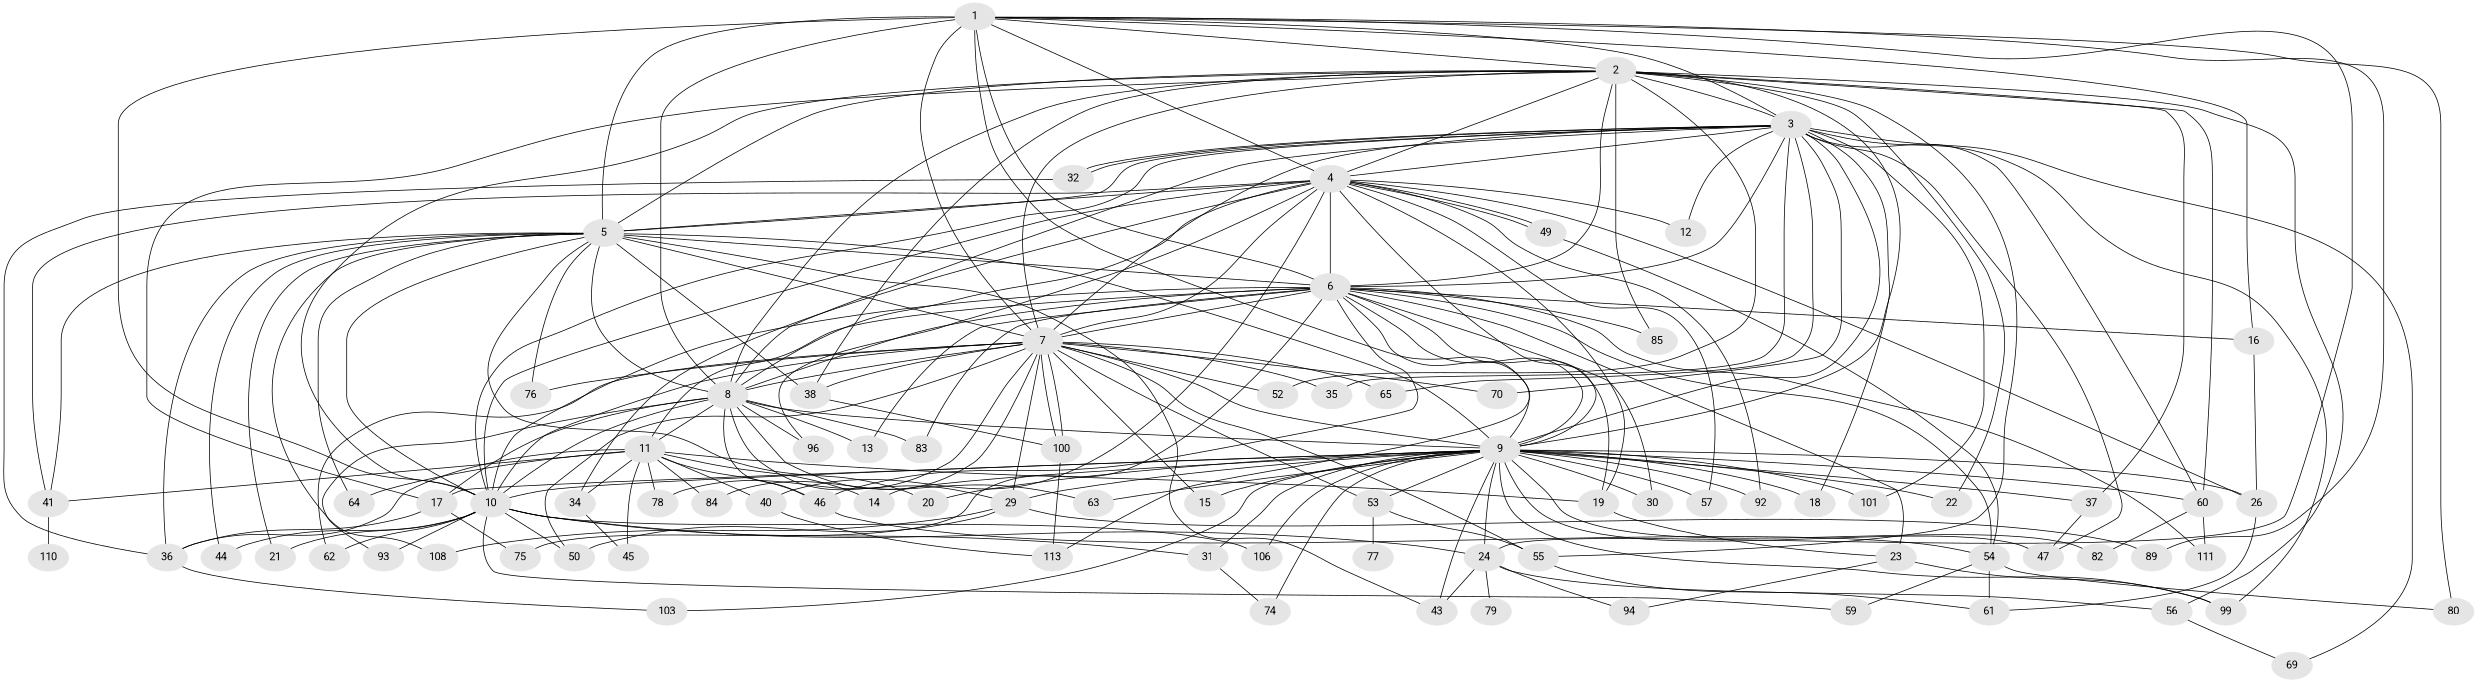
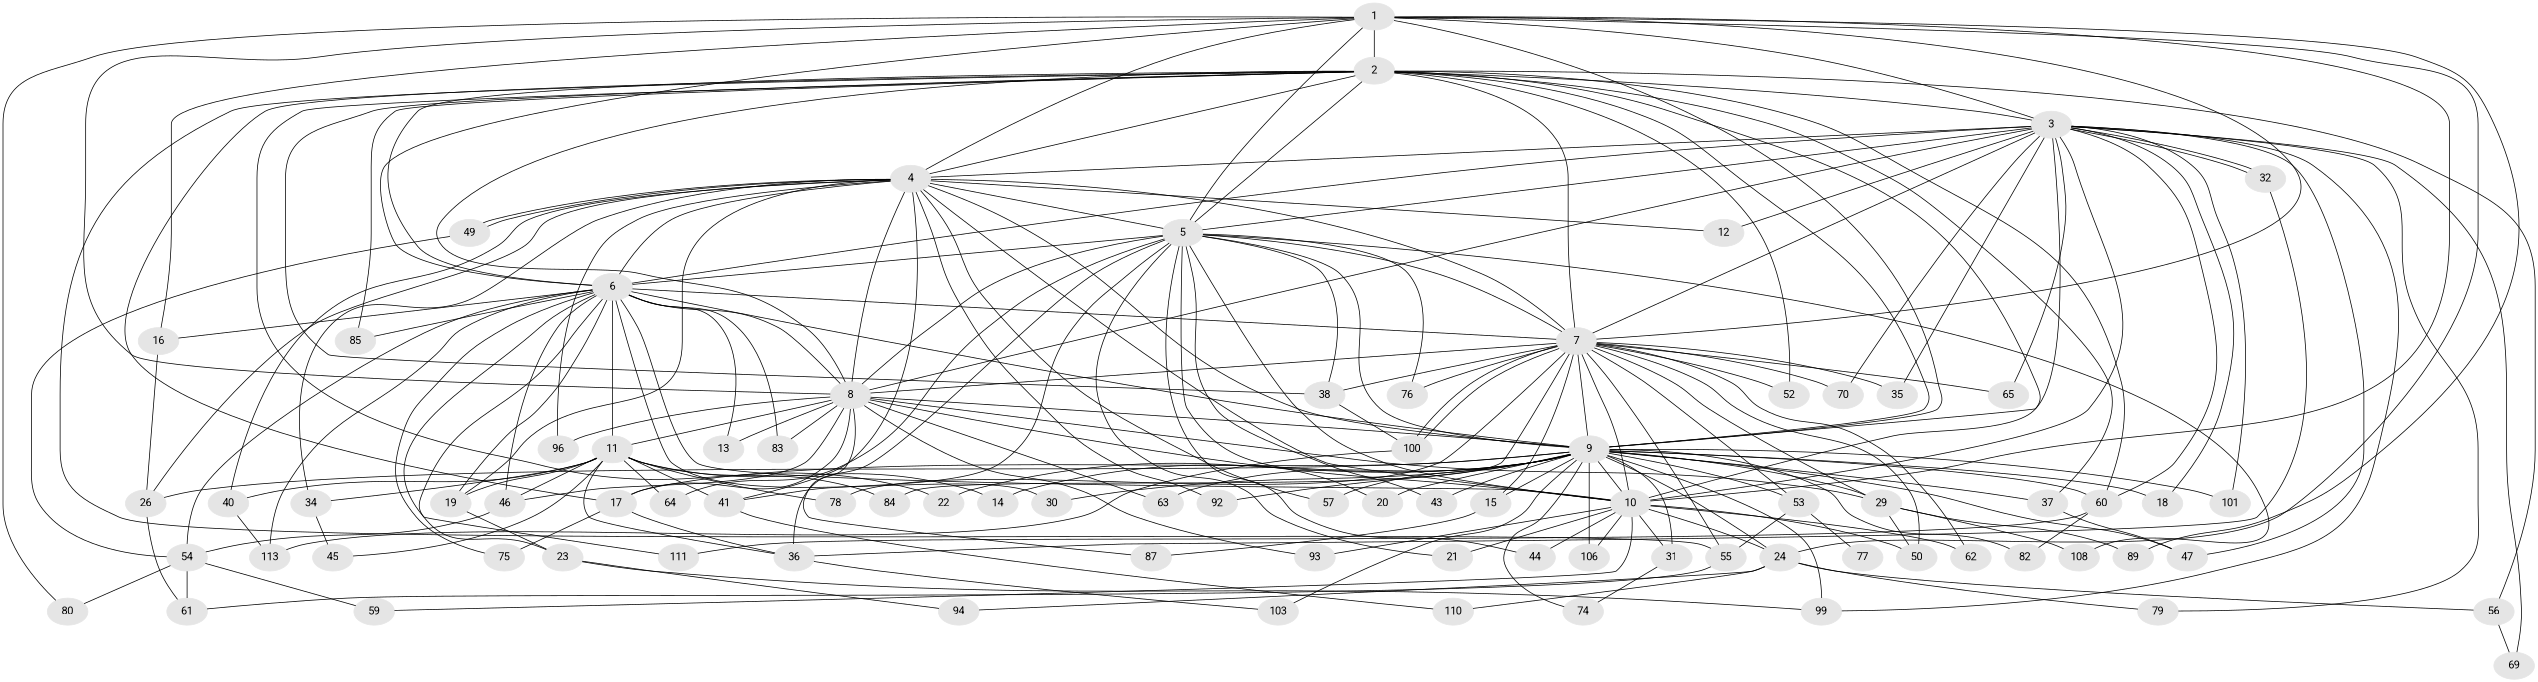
none -> (2442, 357)
none -> (1151, 558)
(1461, 585) -> (1634, 588)
